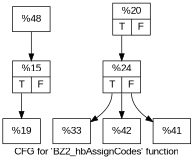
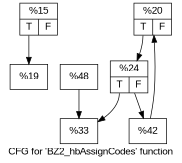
(31, 43) -> (79, 100)
none -> (155, 81)
(172, 131) -> none
